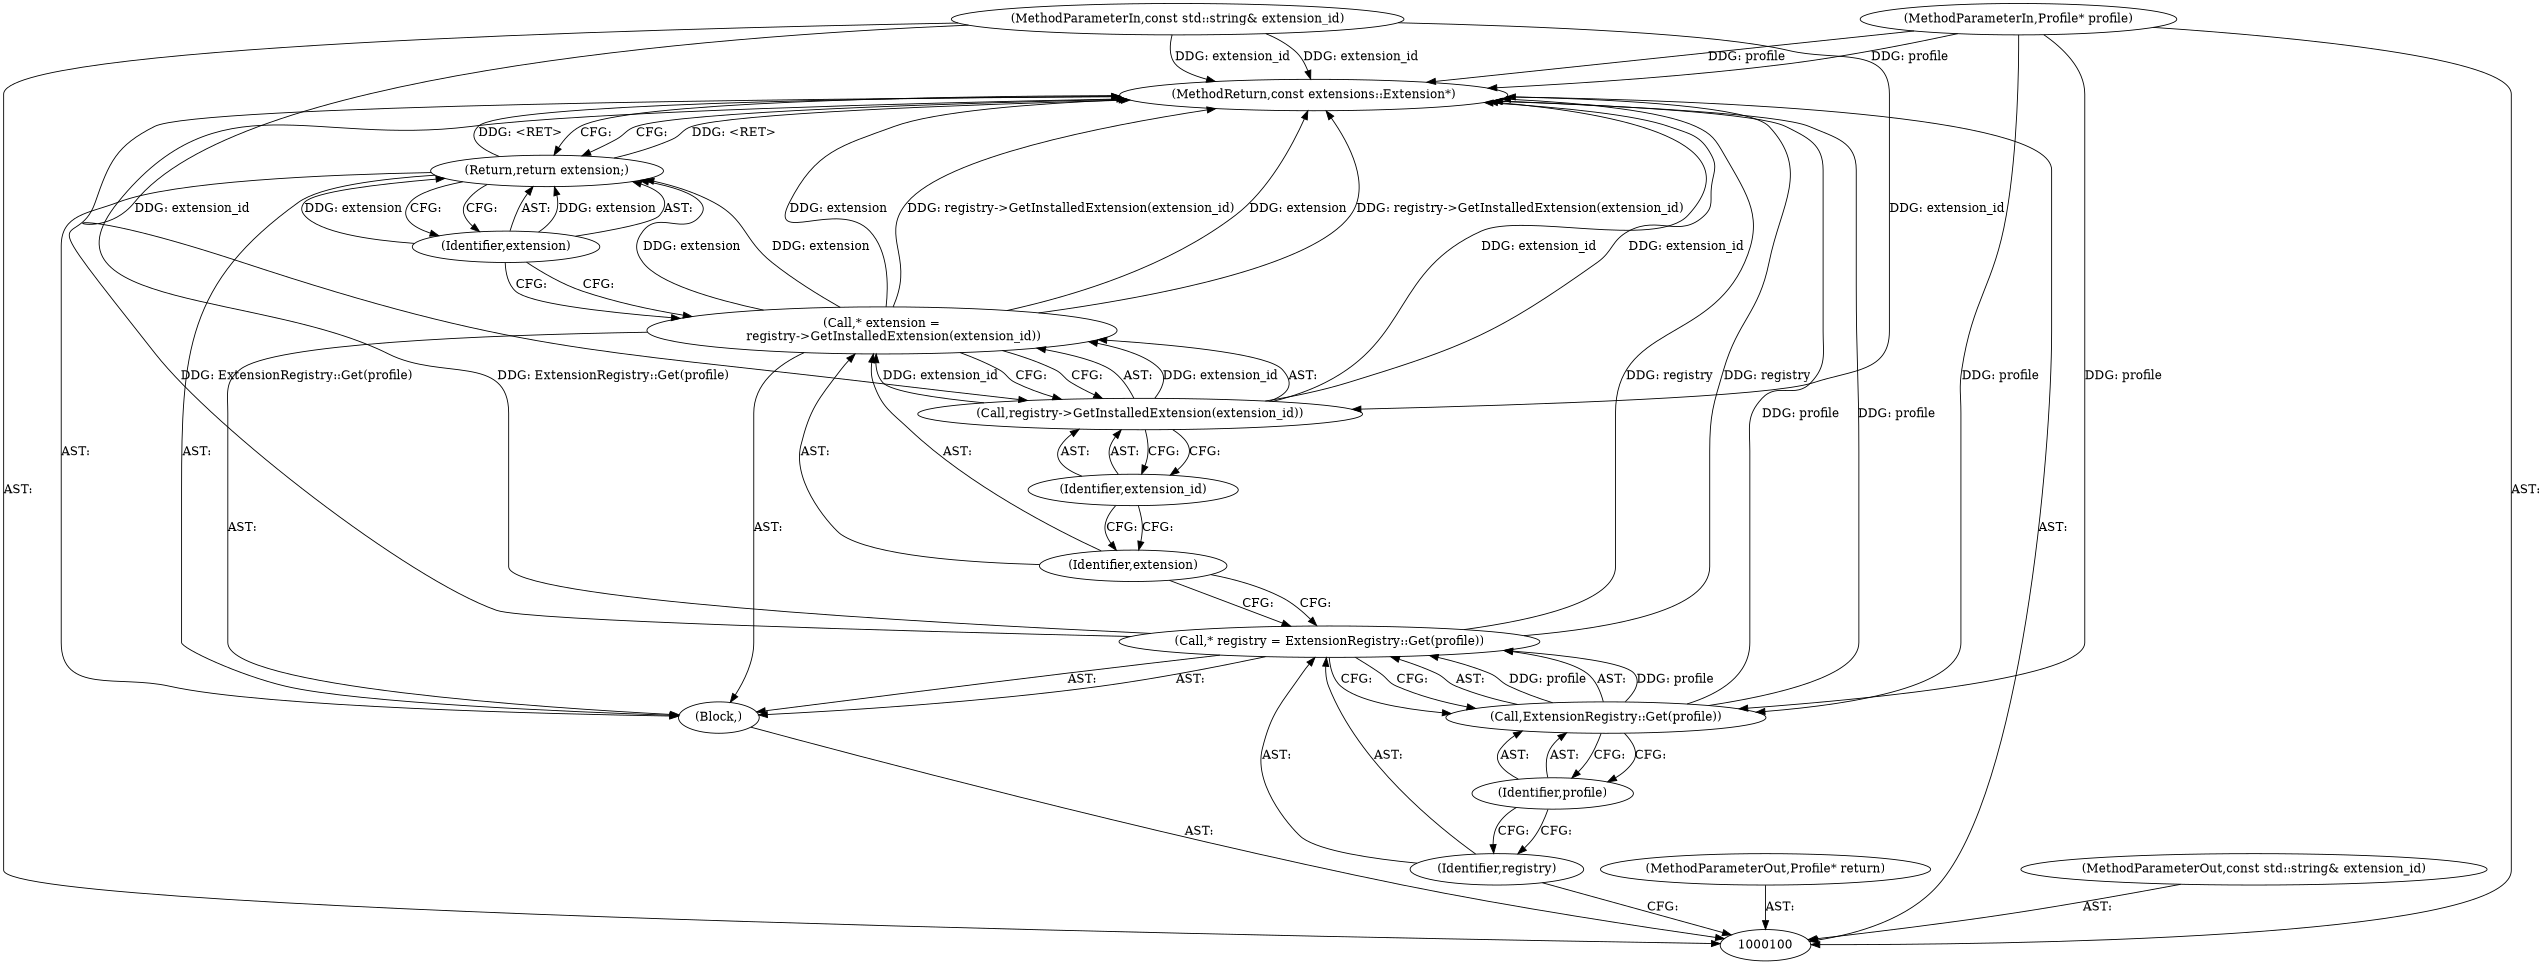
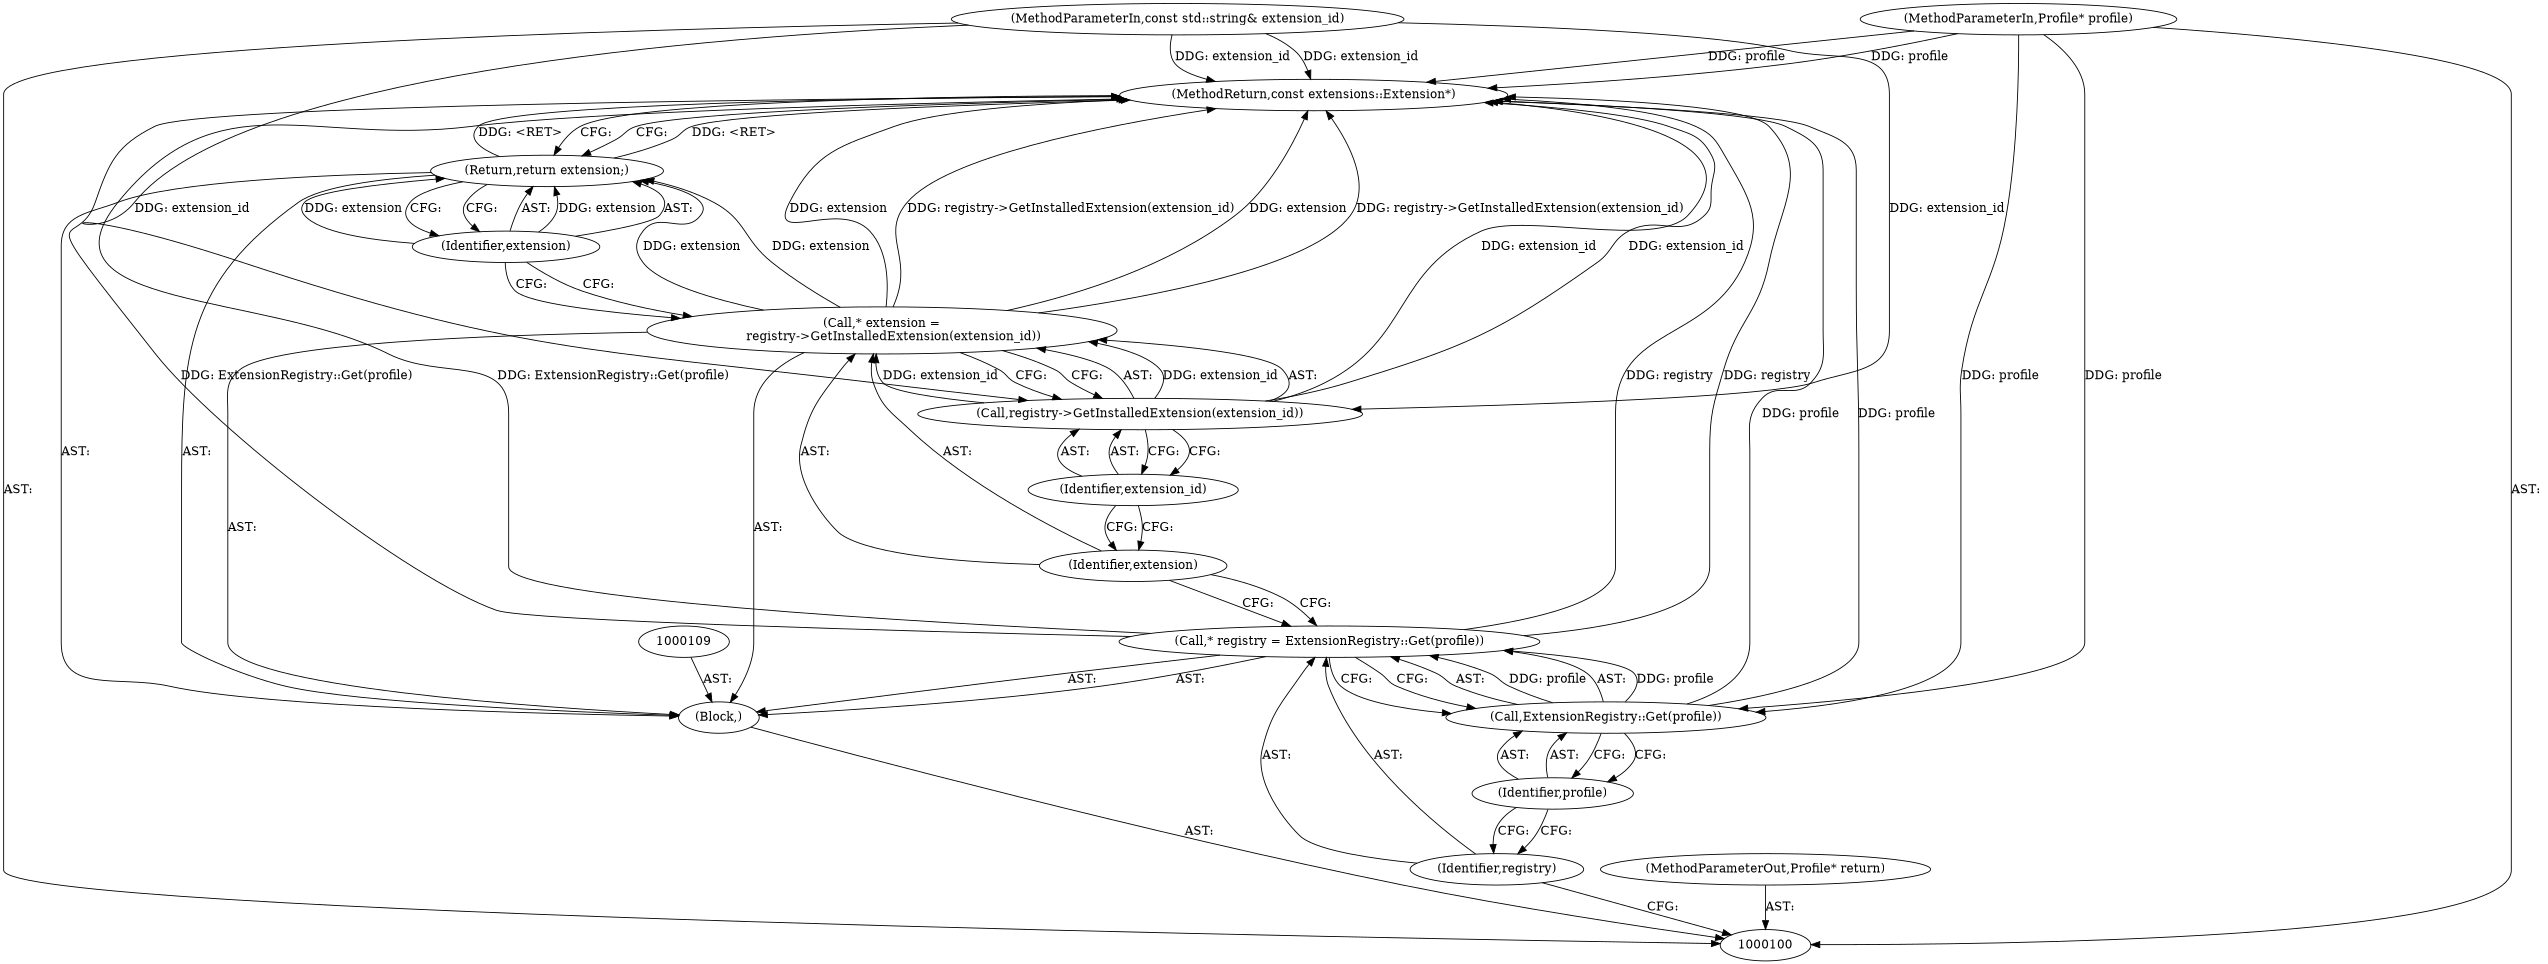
(2052, 324) -> none
none -> (684, 642)
(2254, 869) -> none
